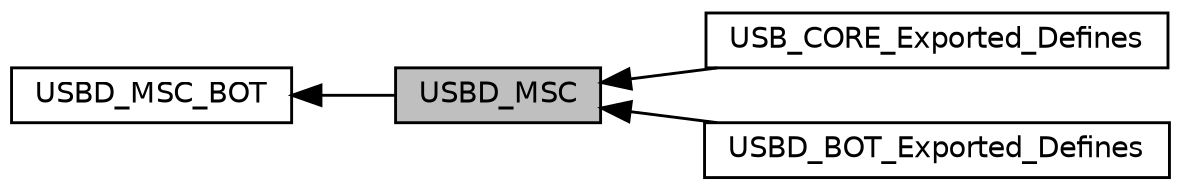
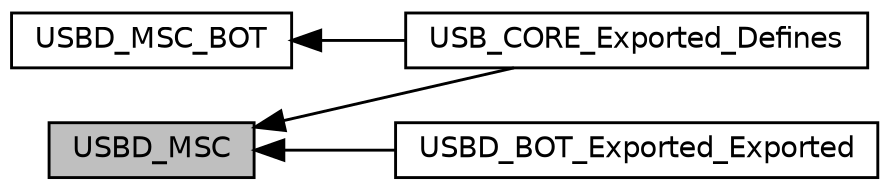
(358, 95) -> (363, 40)
(937, 150) -> (637, 150)
